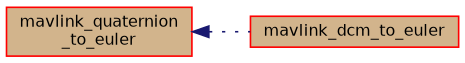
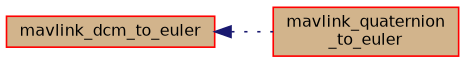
(230, 32) -> (252, 32)
